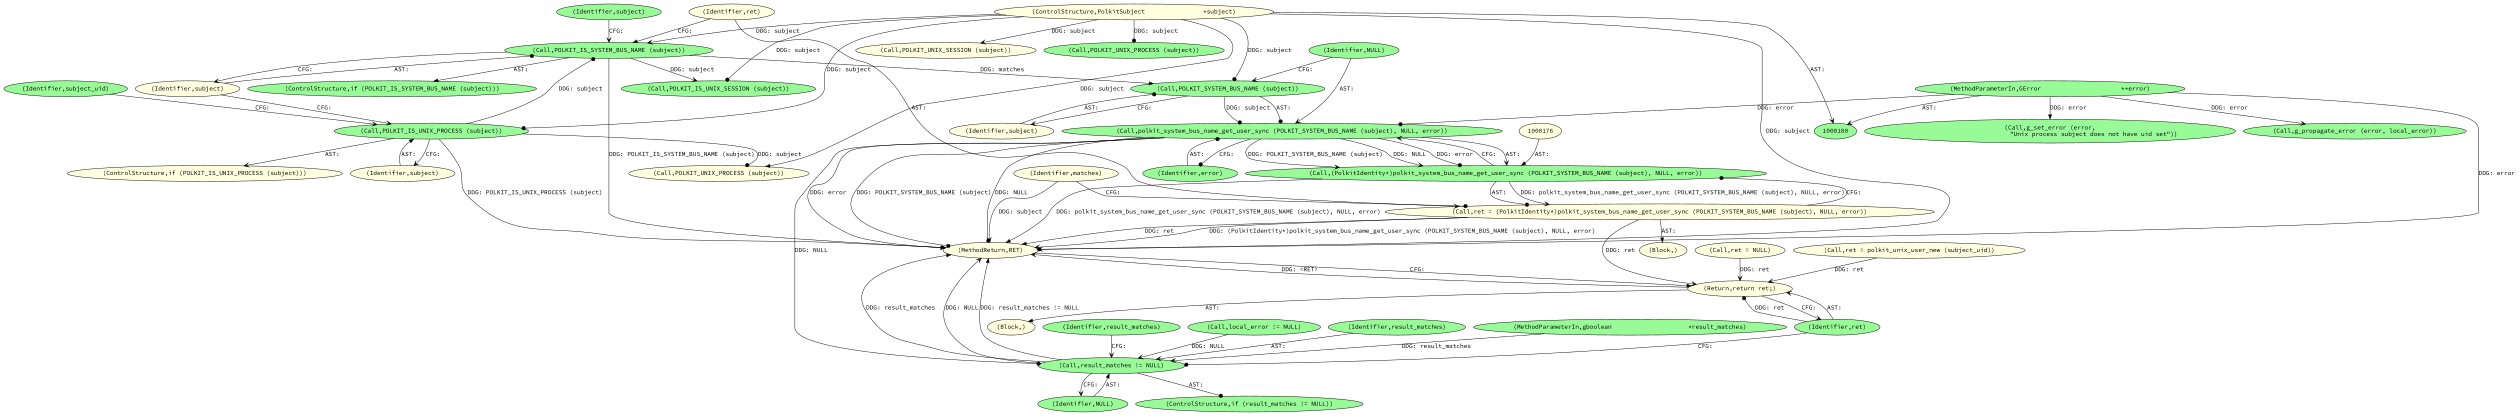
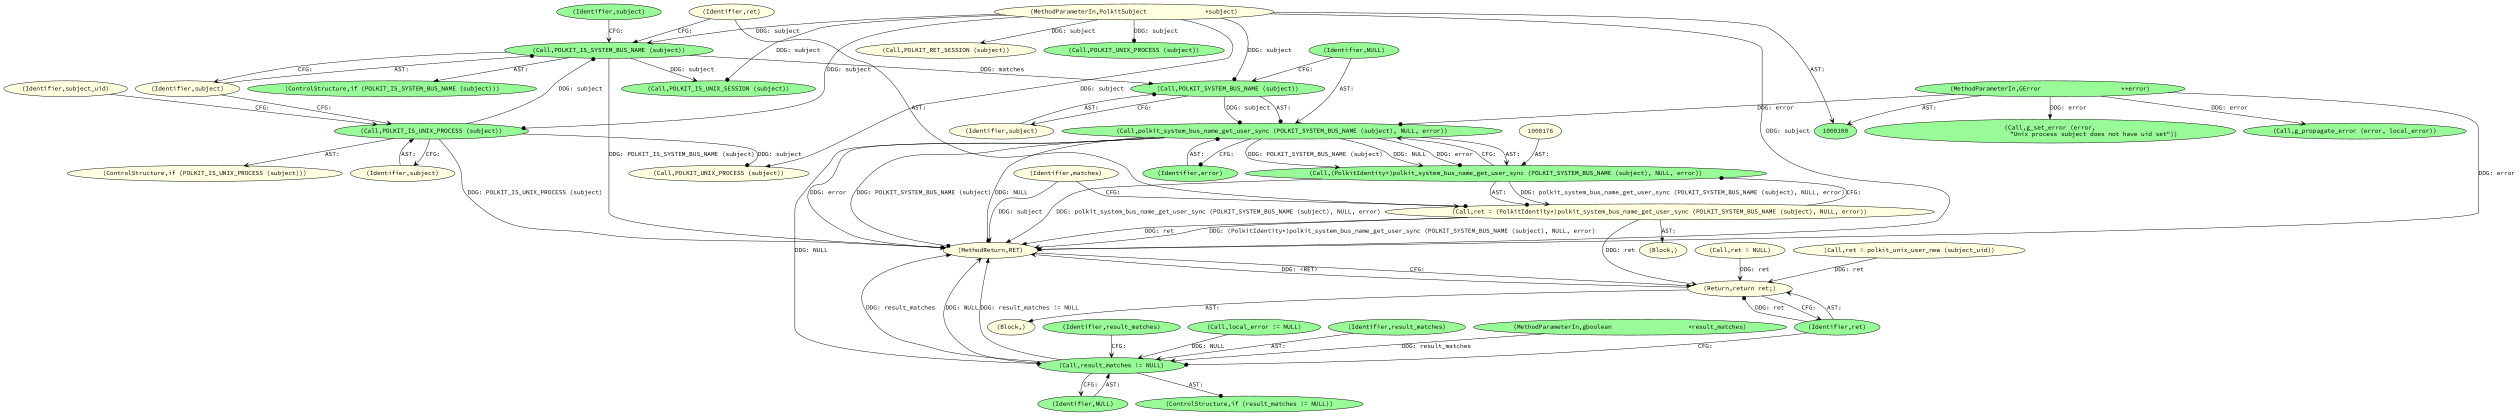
(1134, 12) -> (1134, 12)
(946, 50) -> (946, 50)
(66, 89) -> (66, 89)
